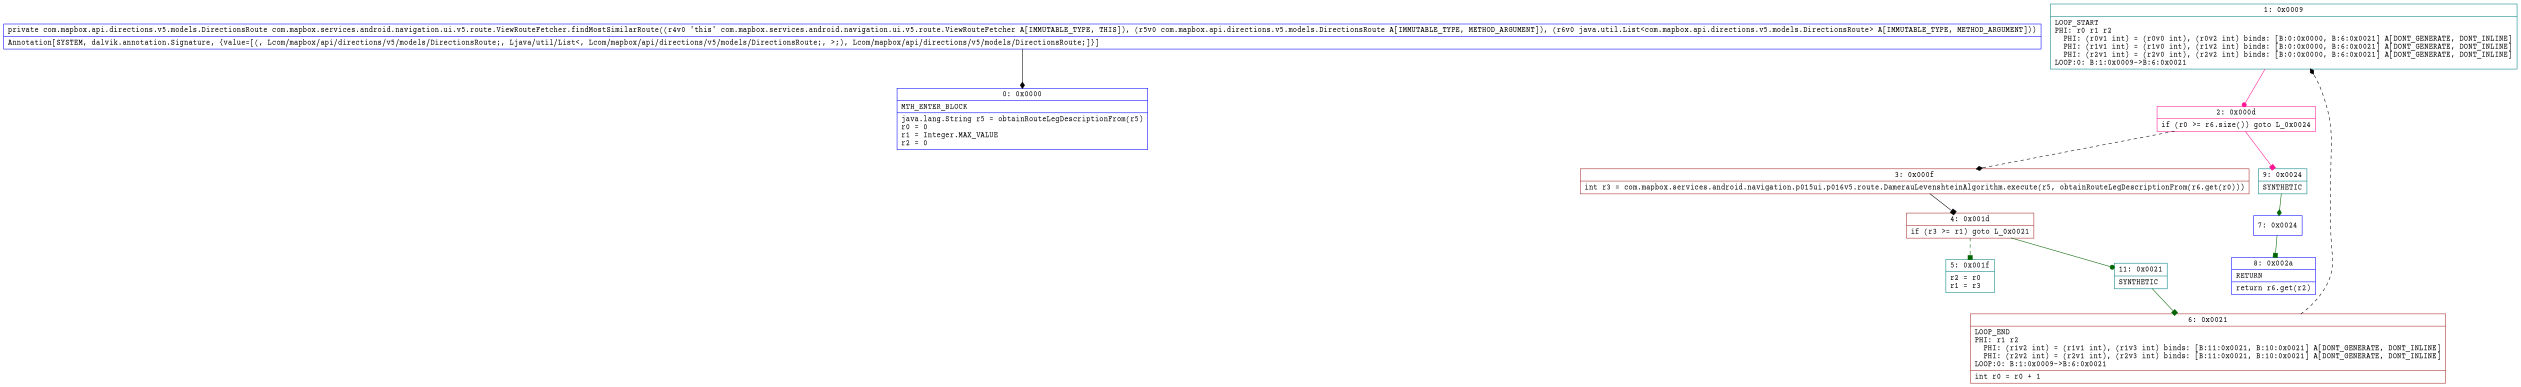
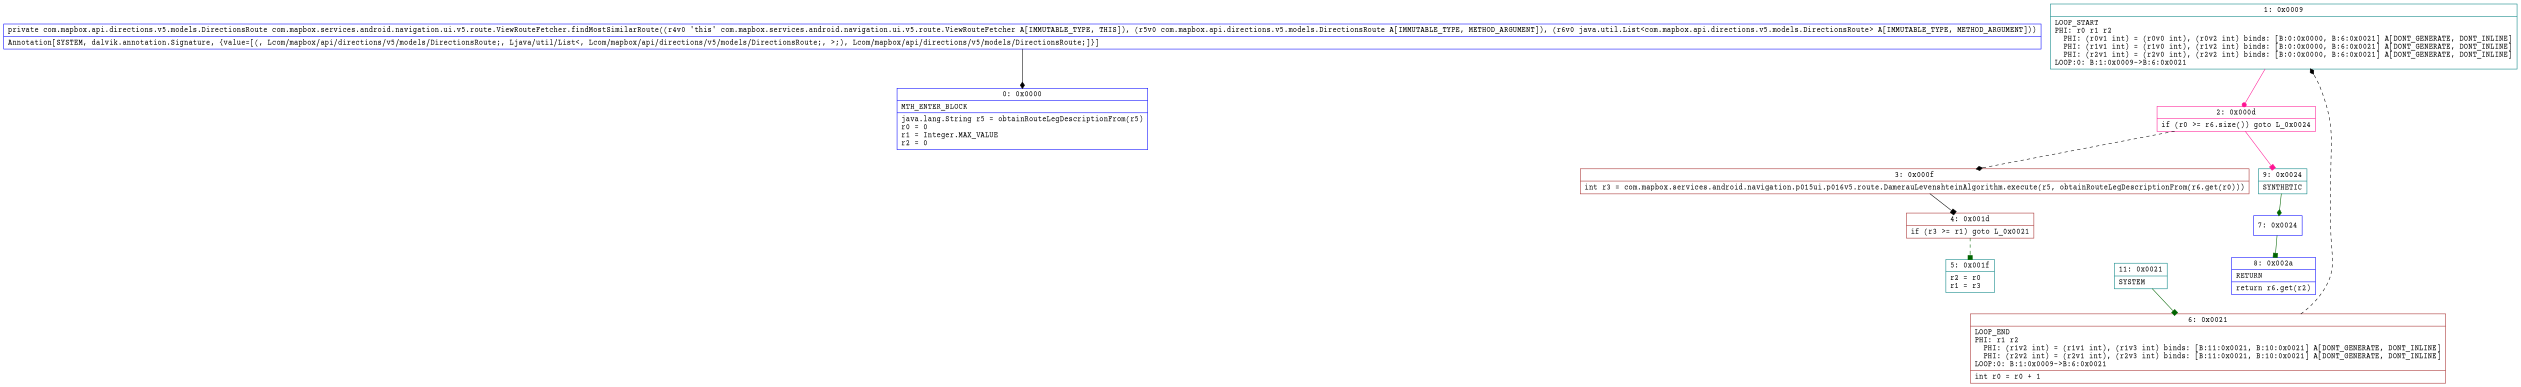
(2060, 252) -> none
(2139, 282) -> (2132, 282)
